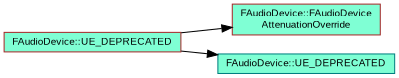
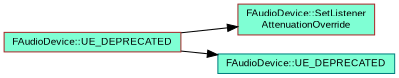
(306, 20) -> (306, 20)
